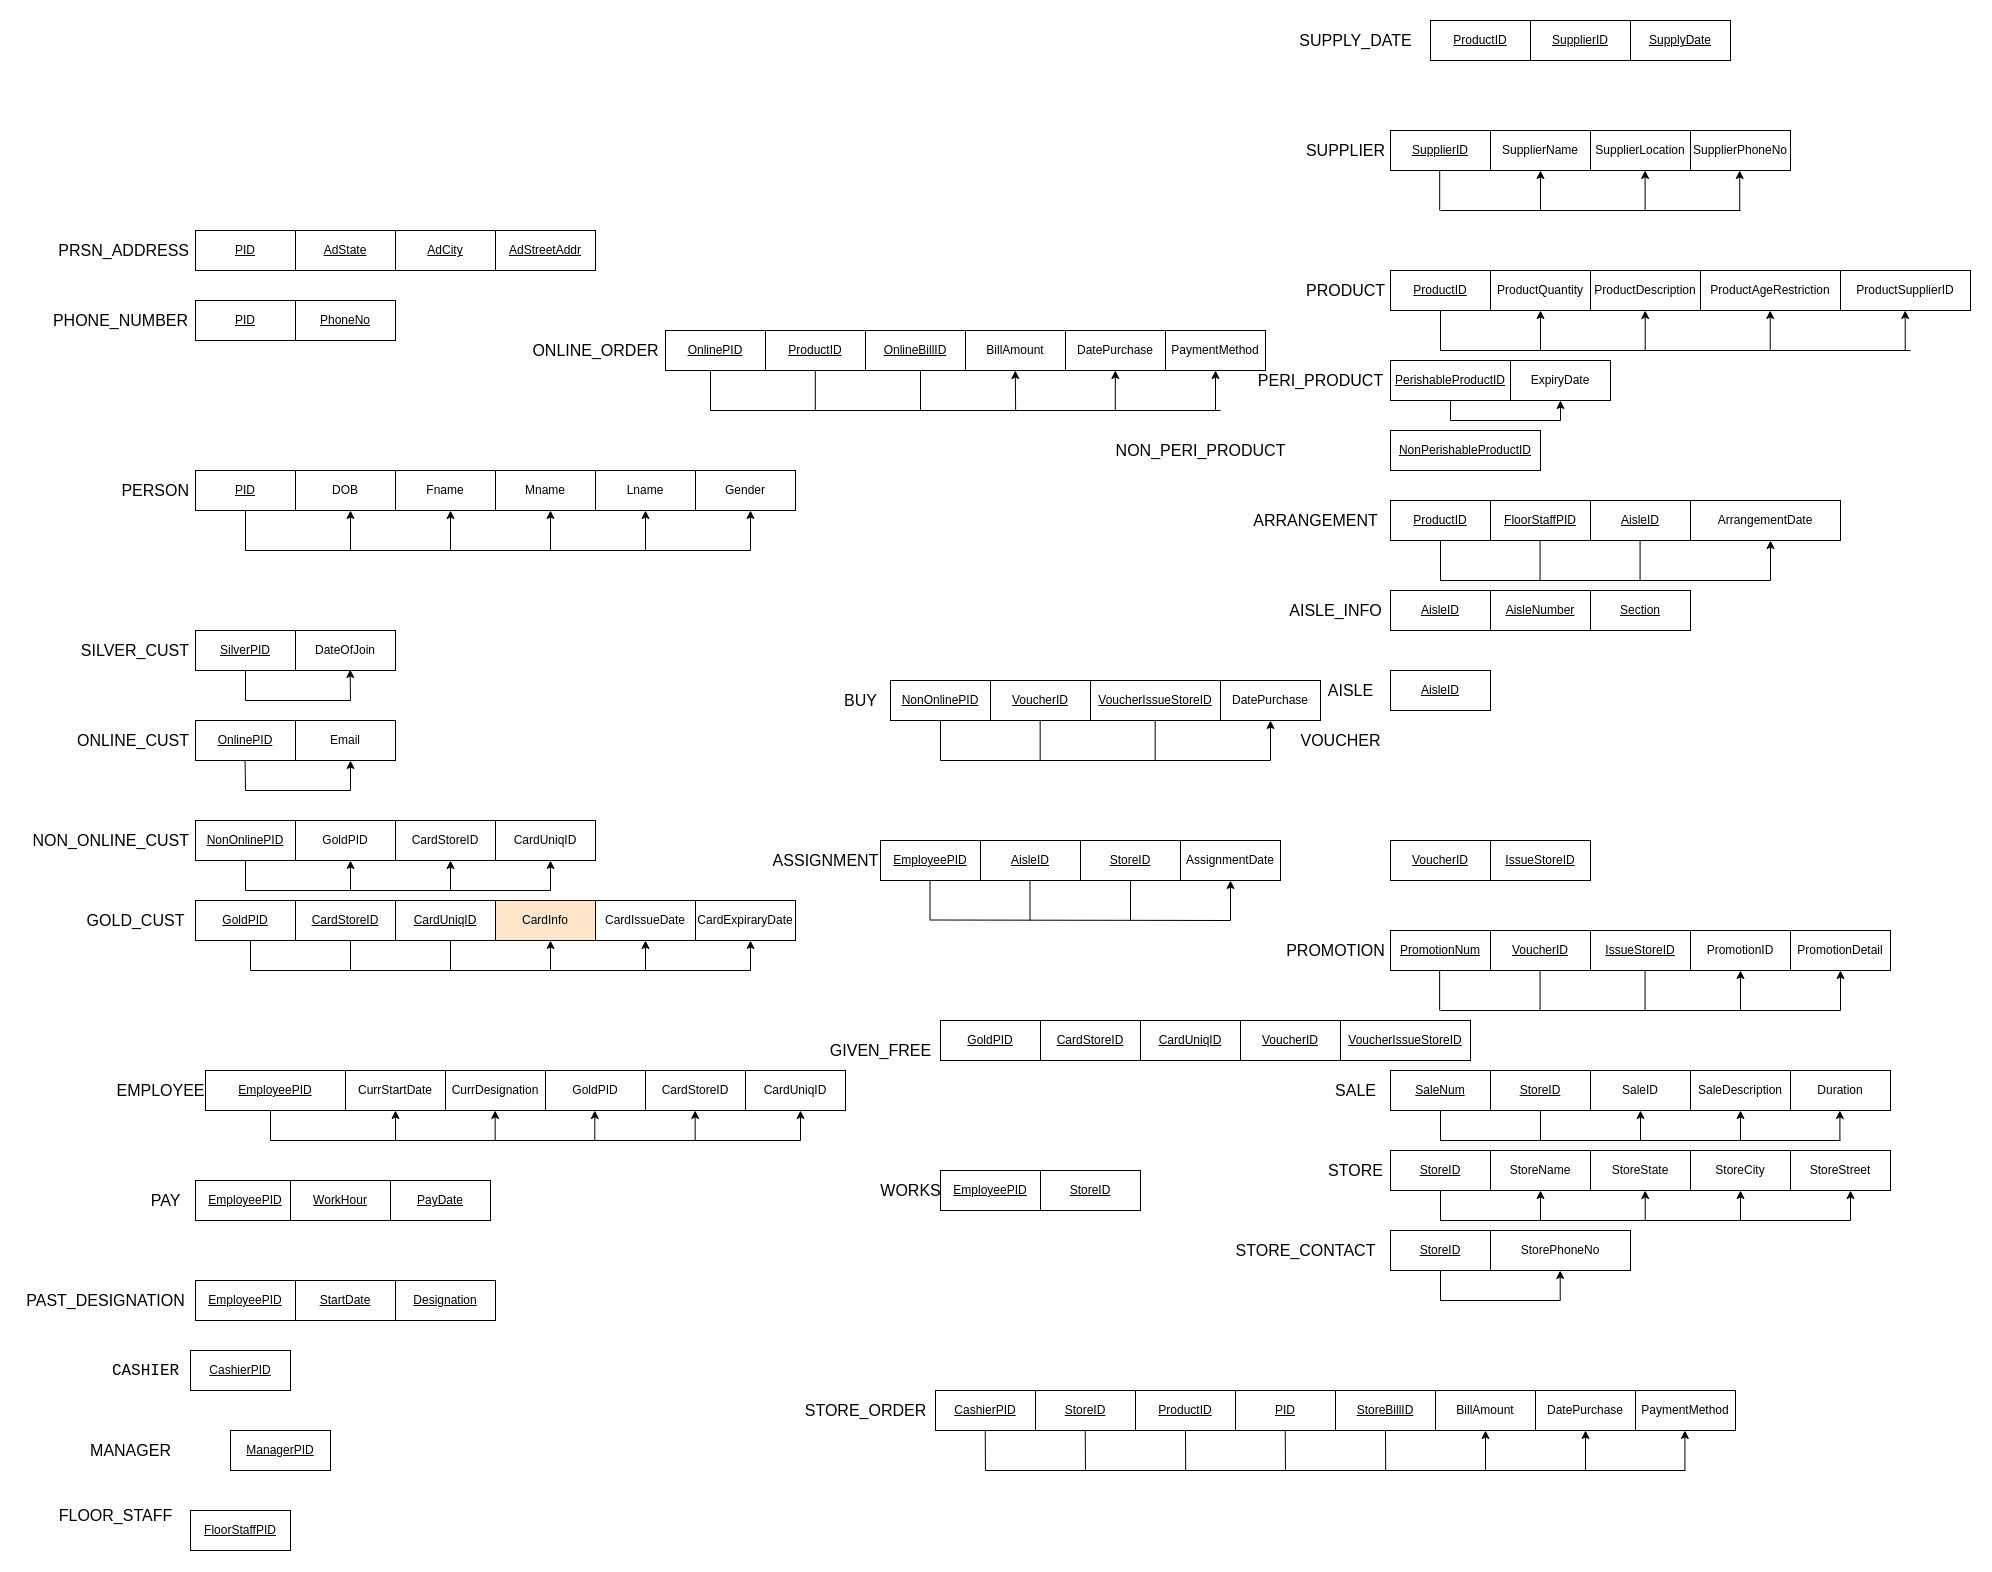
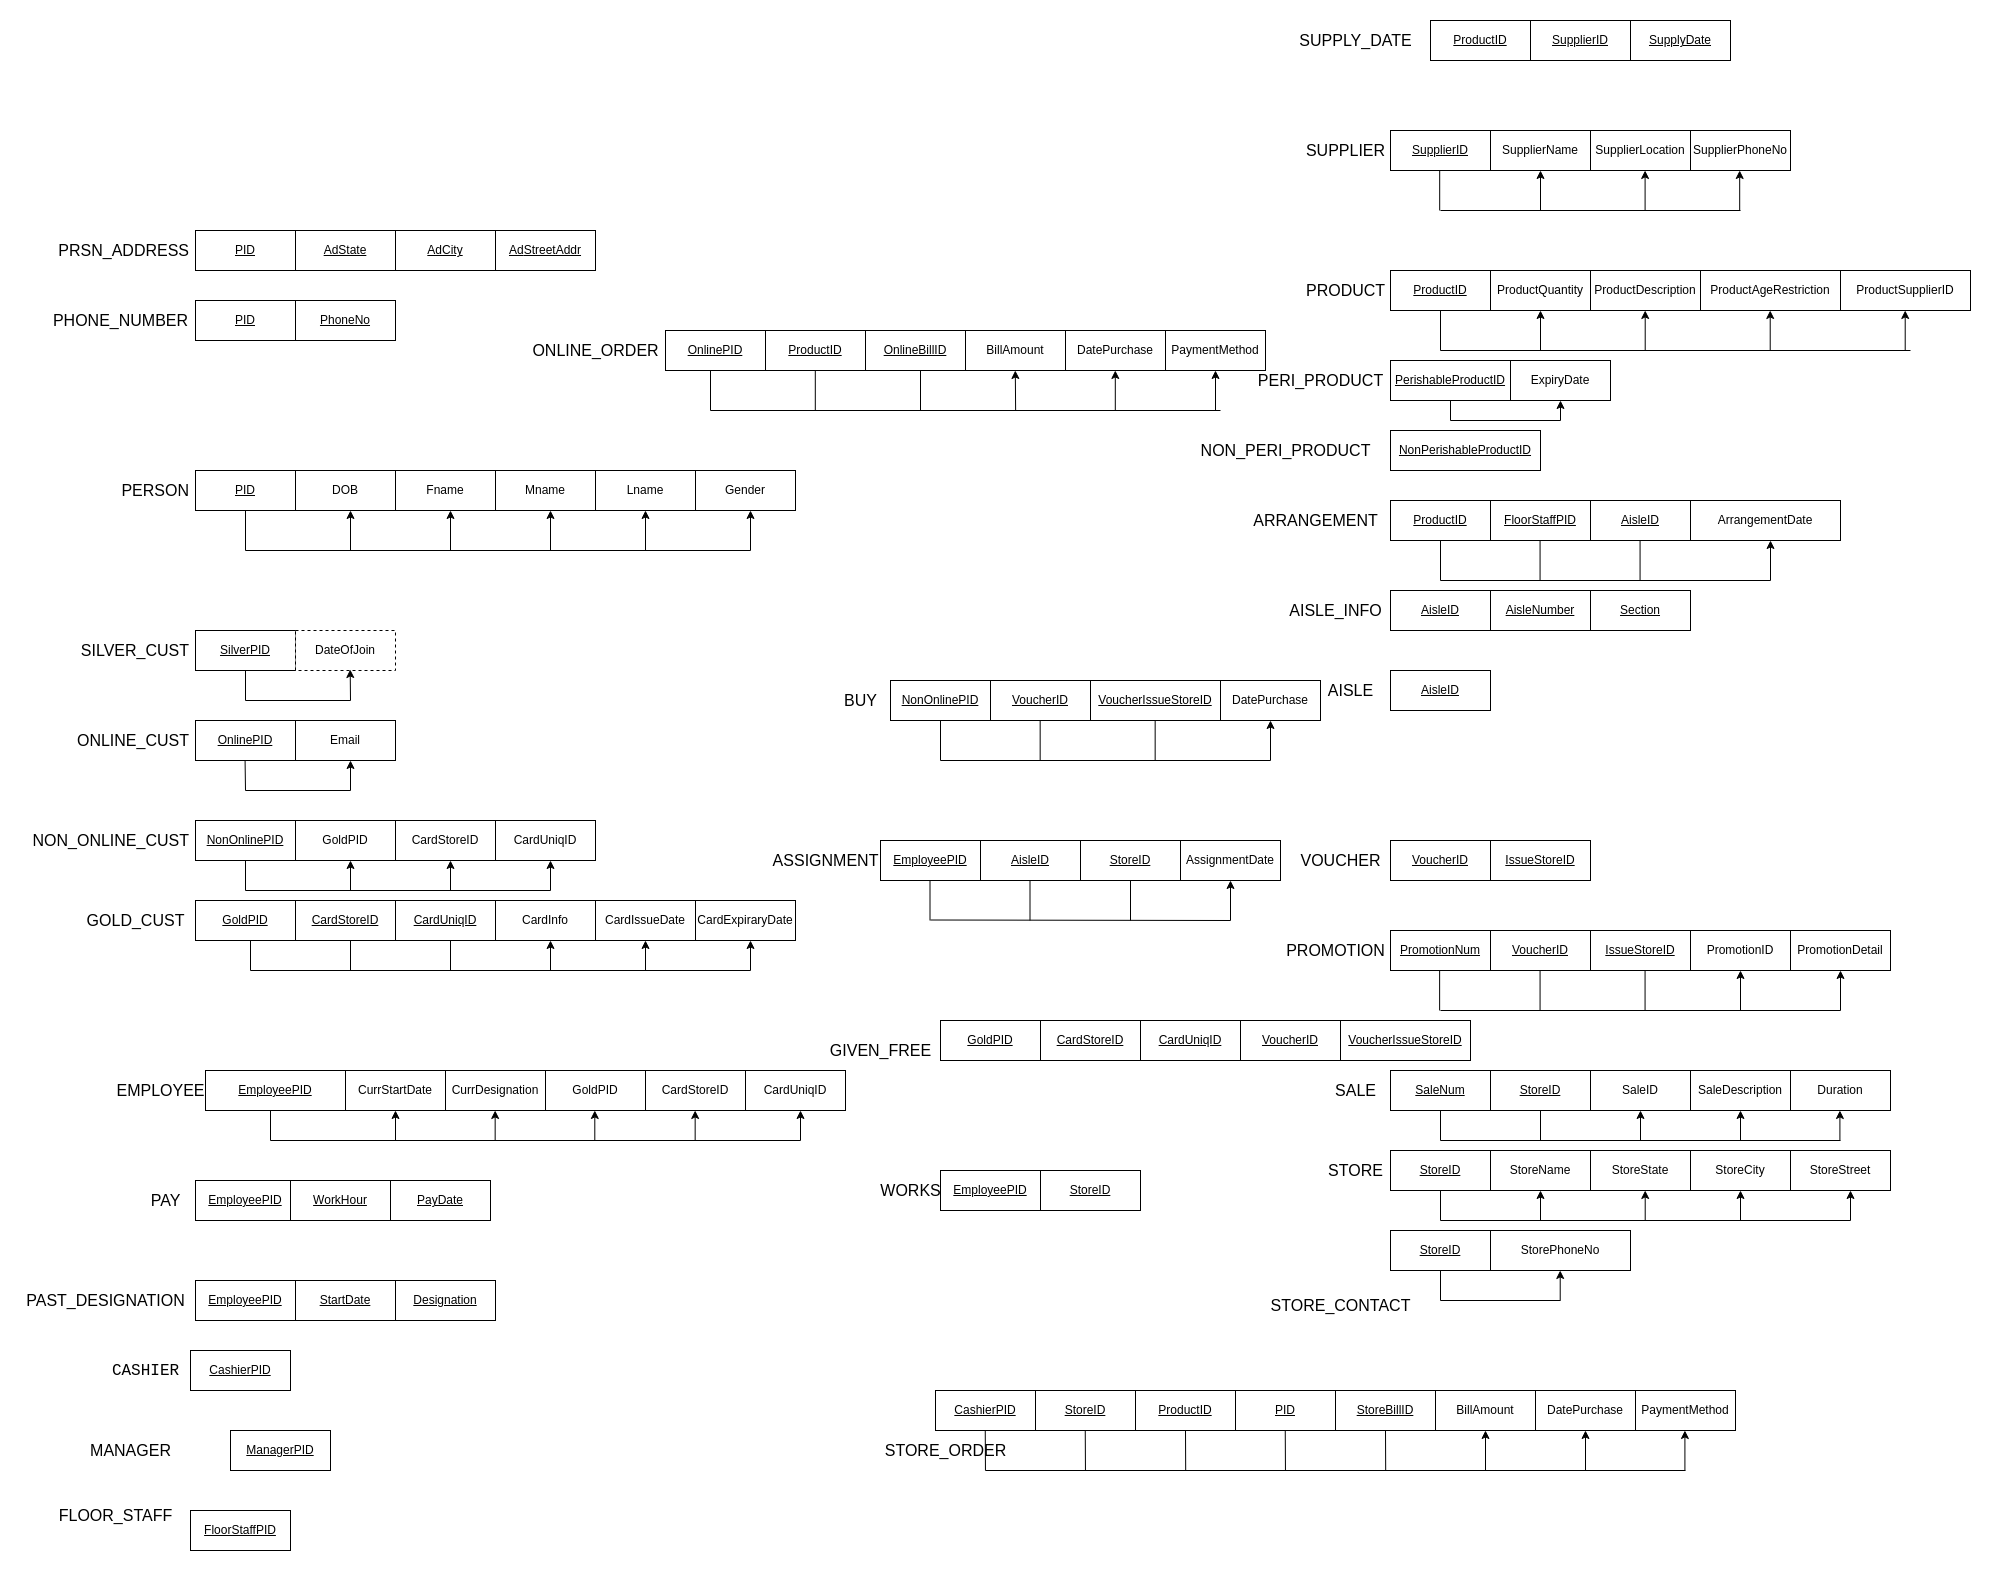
(1201, 451) -> (1286, 451)
(346, 651) -> (346, 651)
(1341, 741) -> (1341, 861)
(546, 921) -> (546, 921)
(1306, 1251) -> (1341, 1306)
(866, 1411) -> (946, 1451)
